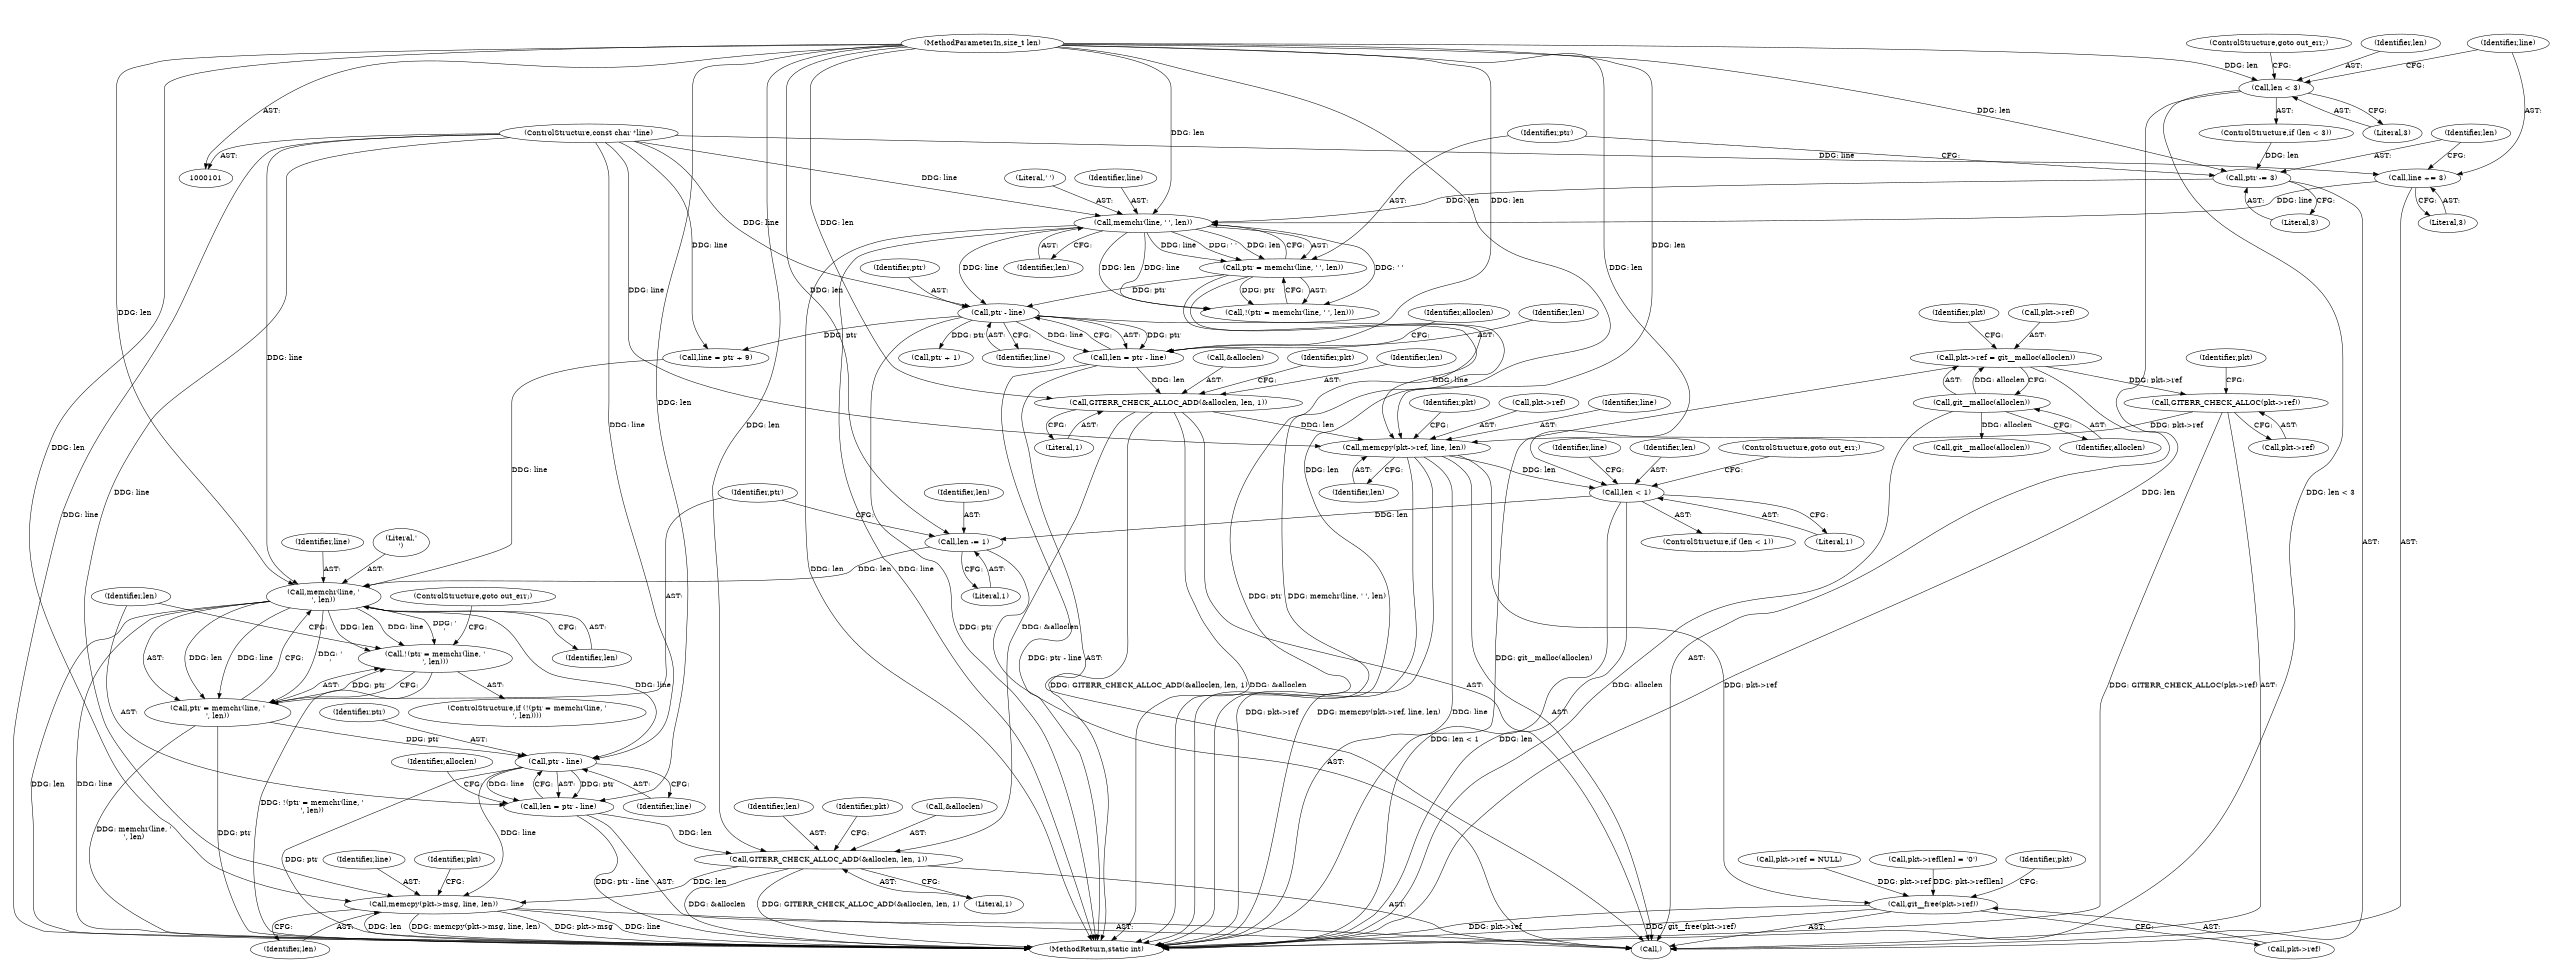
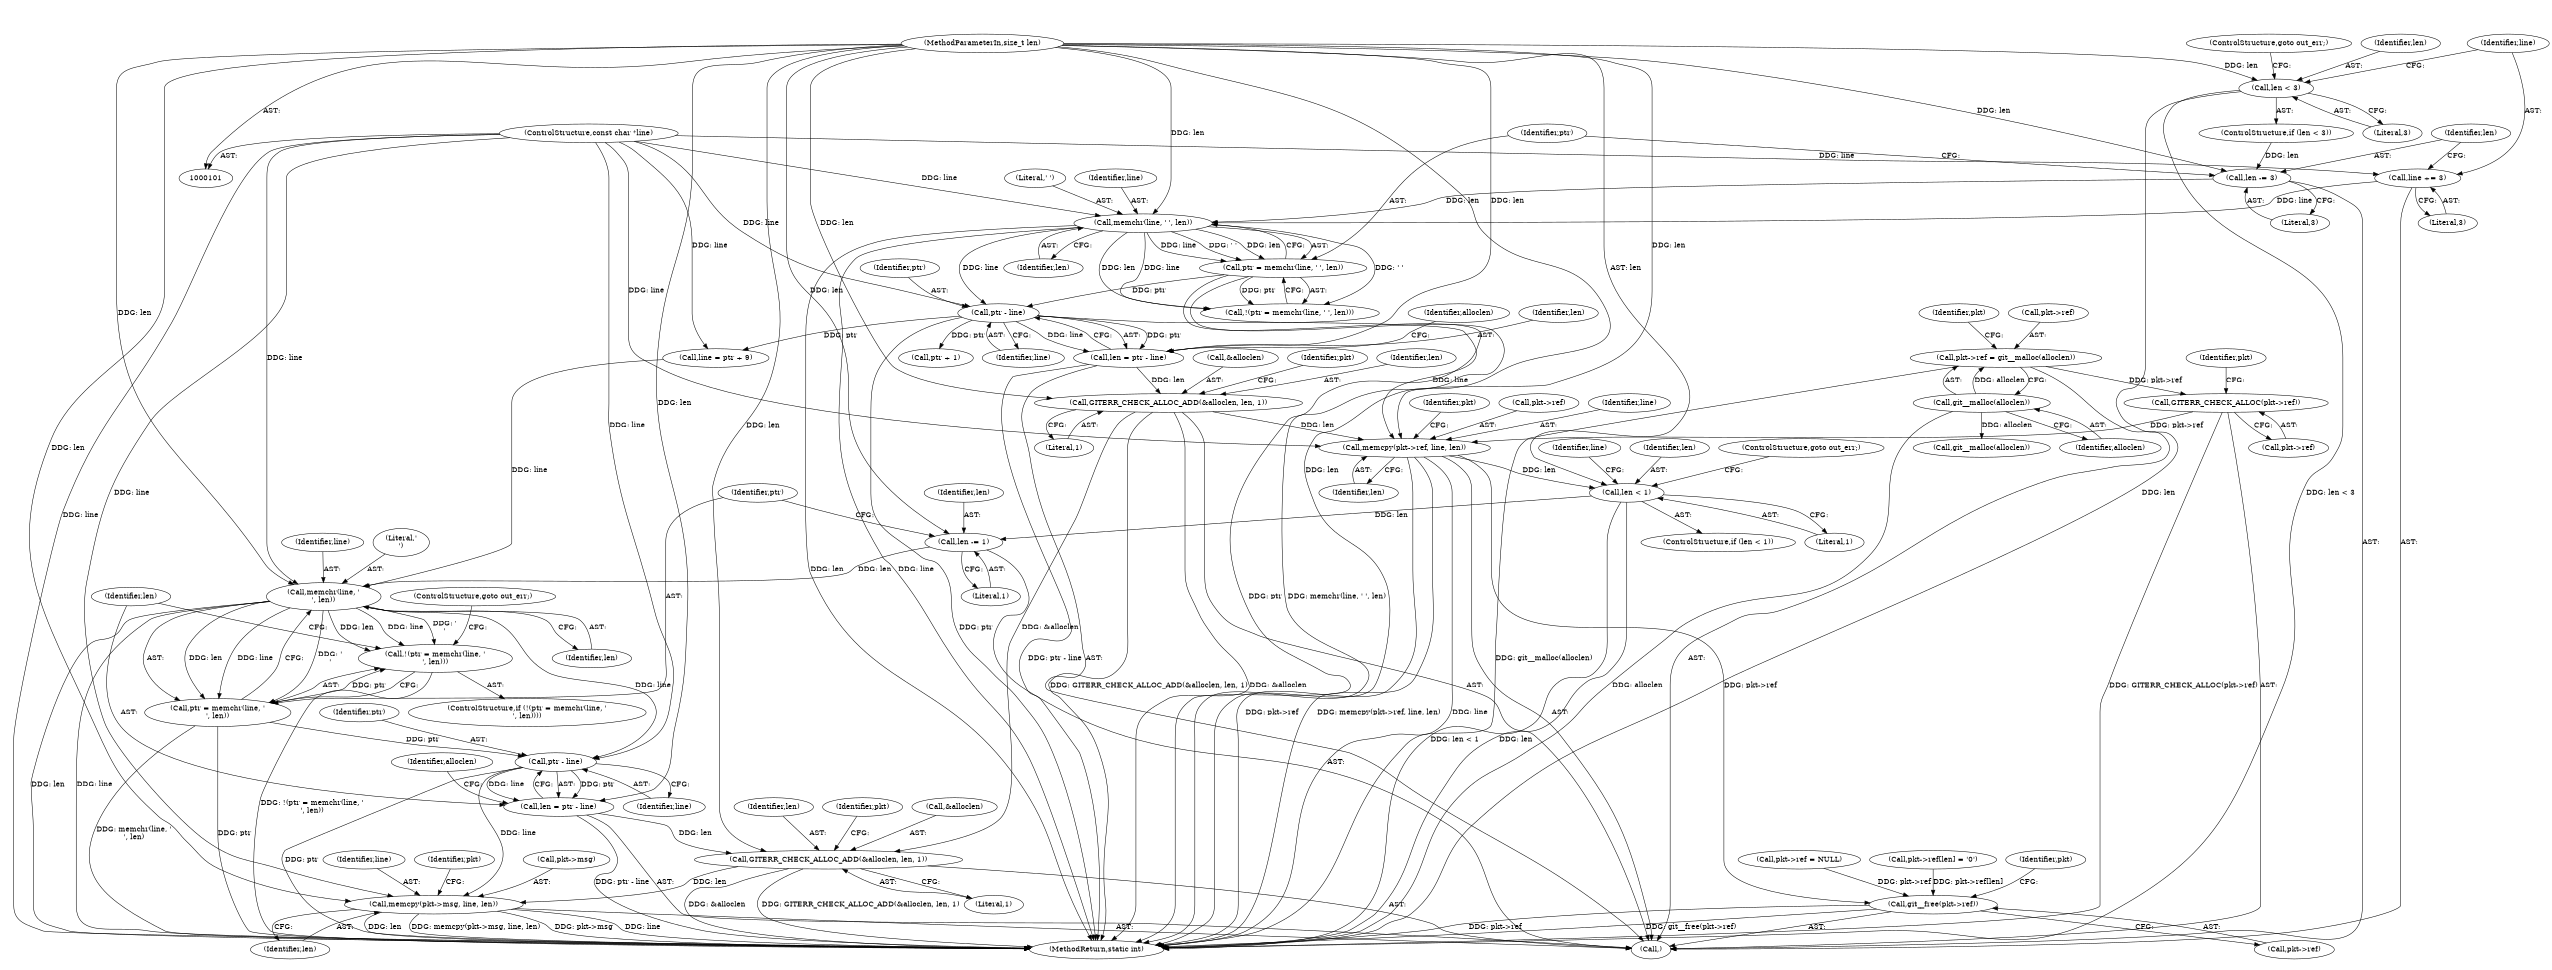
(2252, 178) -> (2252, 178)
(1626, 268) -> (1626, 268)
none -> (567, 860)
